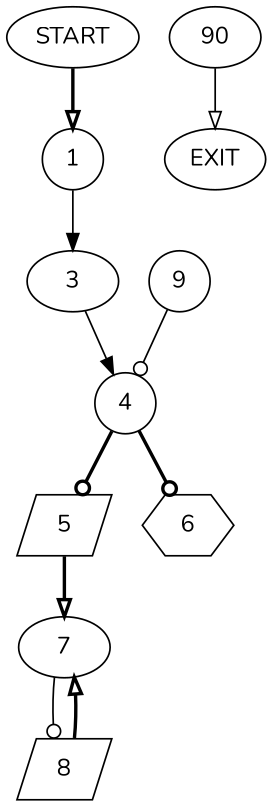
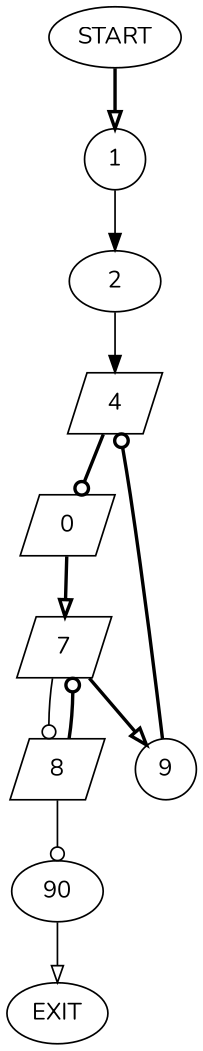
(73, 281) -> (115, 281)
(155, 336) -> (144, 593)
(125, 403) -> (115, 403)
(64, 525) -> (68, 525)
(188, 525) -> none
(64, 647) -> (64, 647)
none -> (112, 705)
(76, 716) -> (72, 715)
none -> (57, 824)
